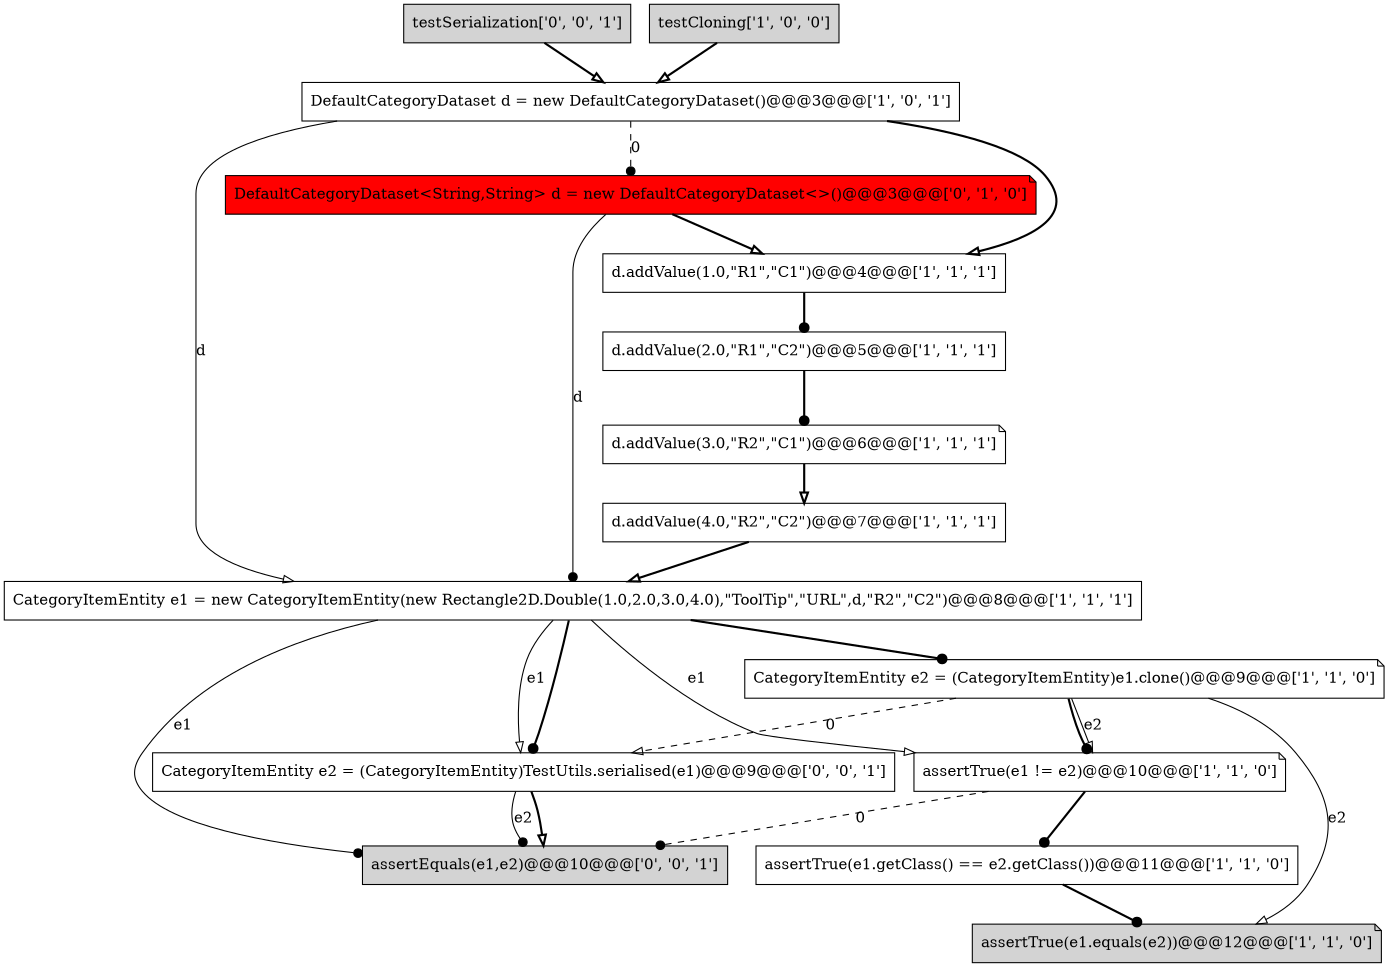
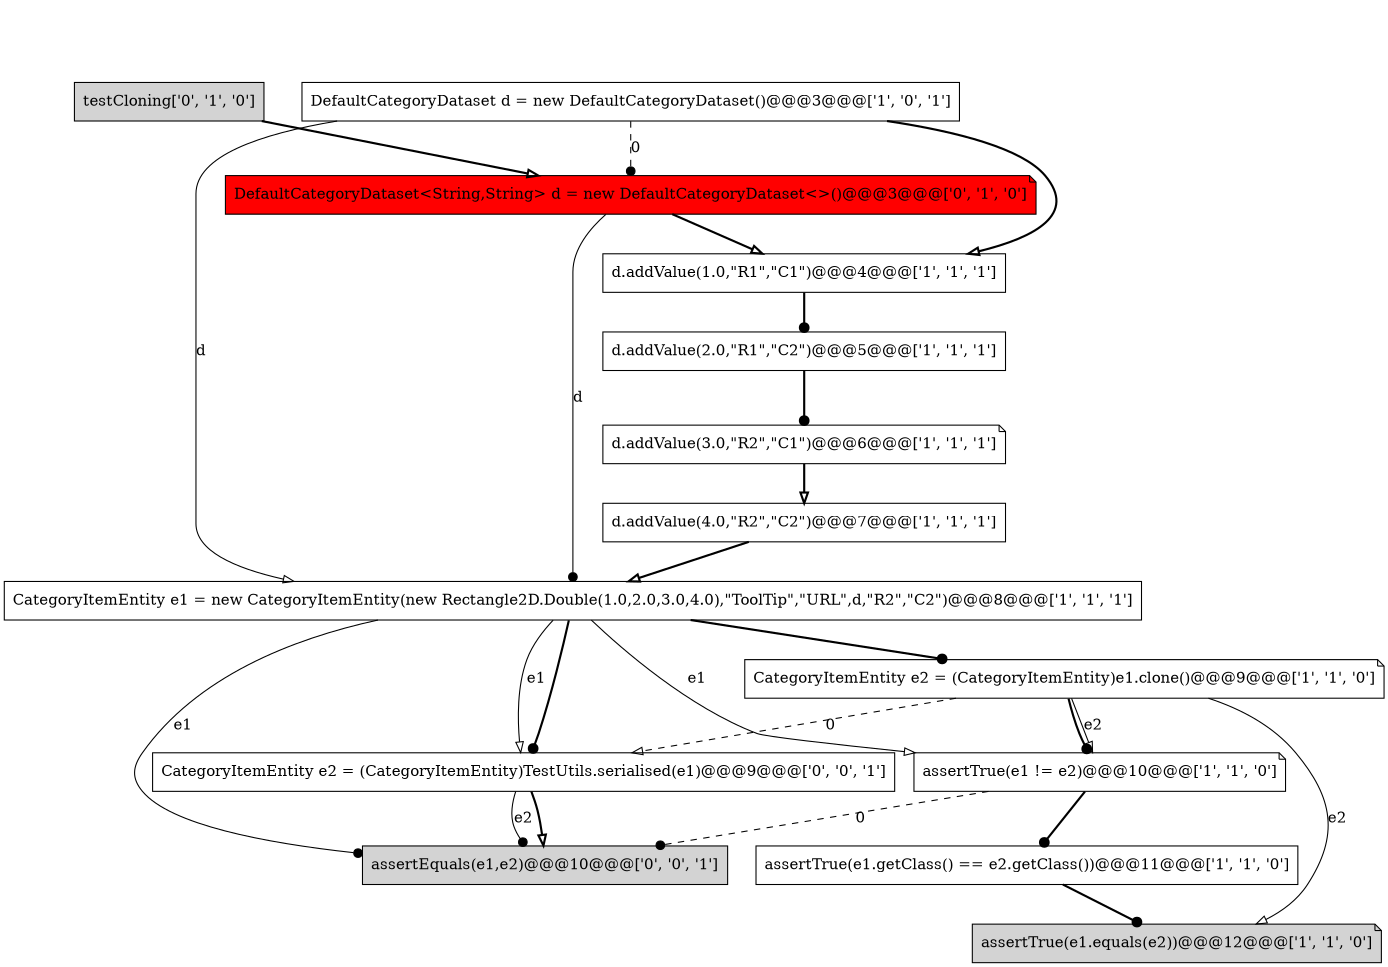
(517, 24) -> none
(744, 24) -> none
none -> (169, 102)
